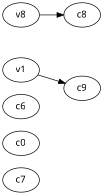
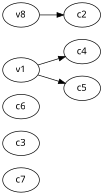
(82, 15) -> (82, 15)
none -> (82, 52)
(82, 88) -> (82, 88)
(21, 143) -> (21, 143)
